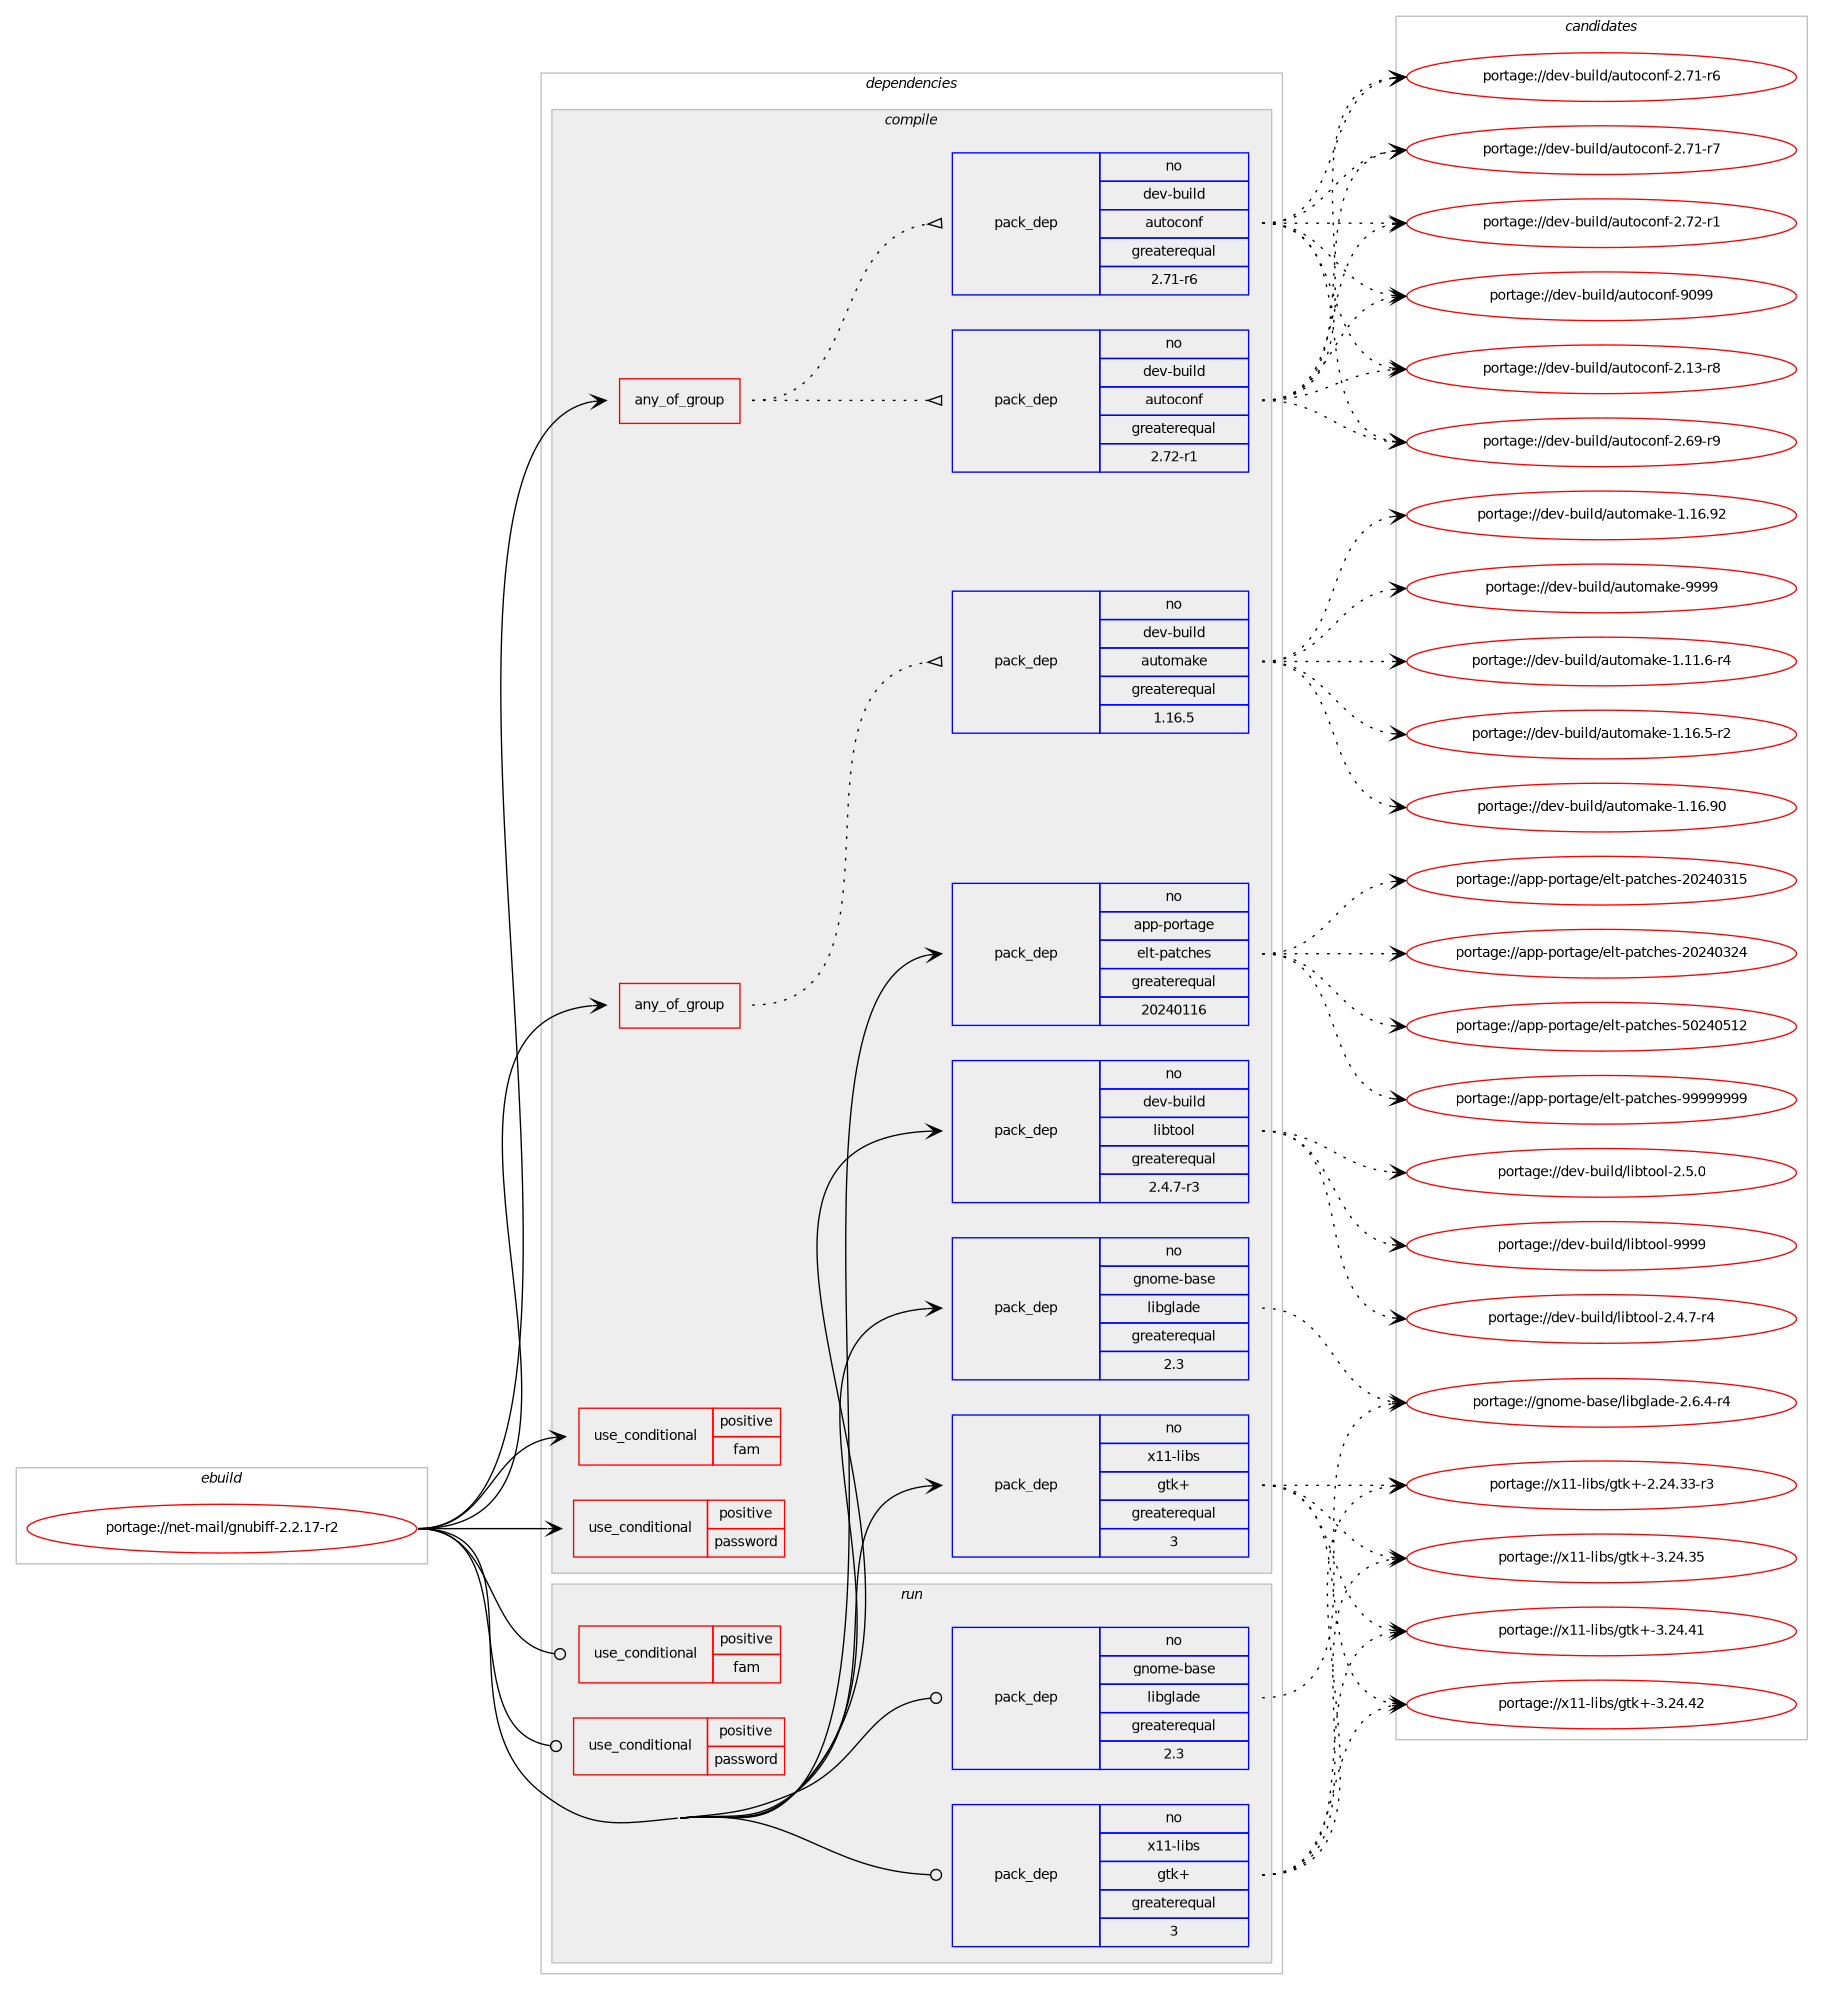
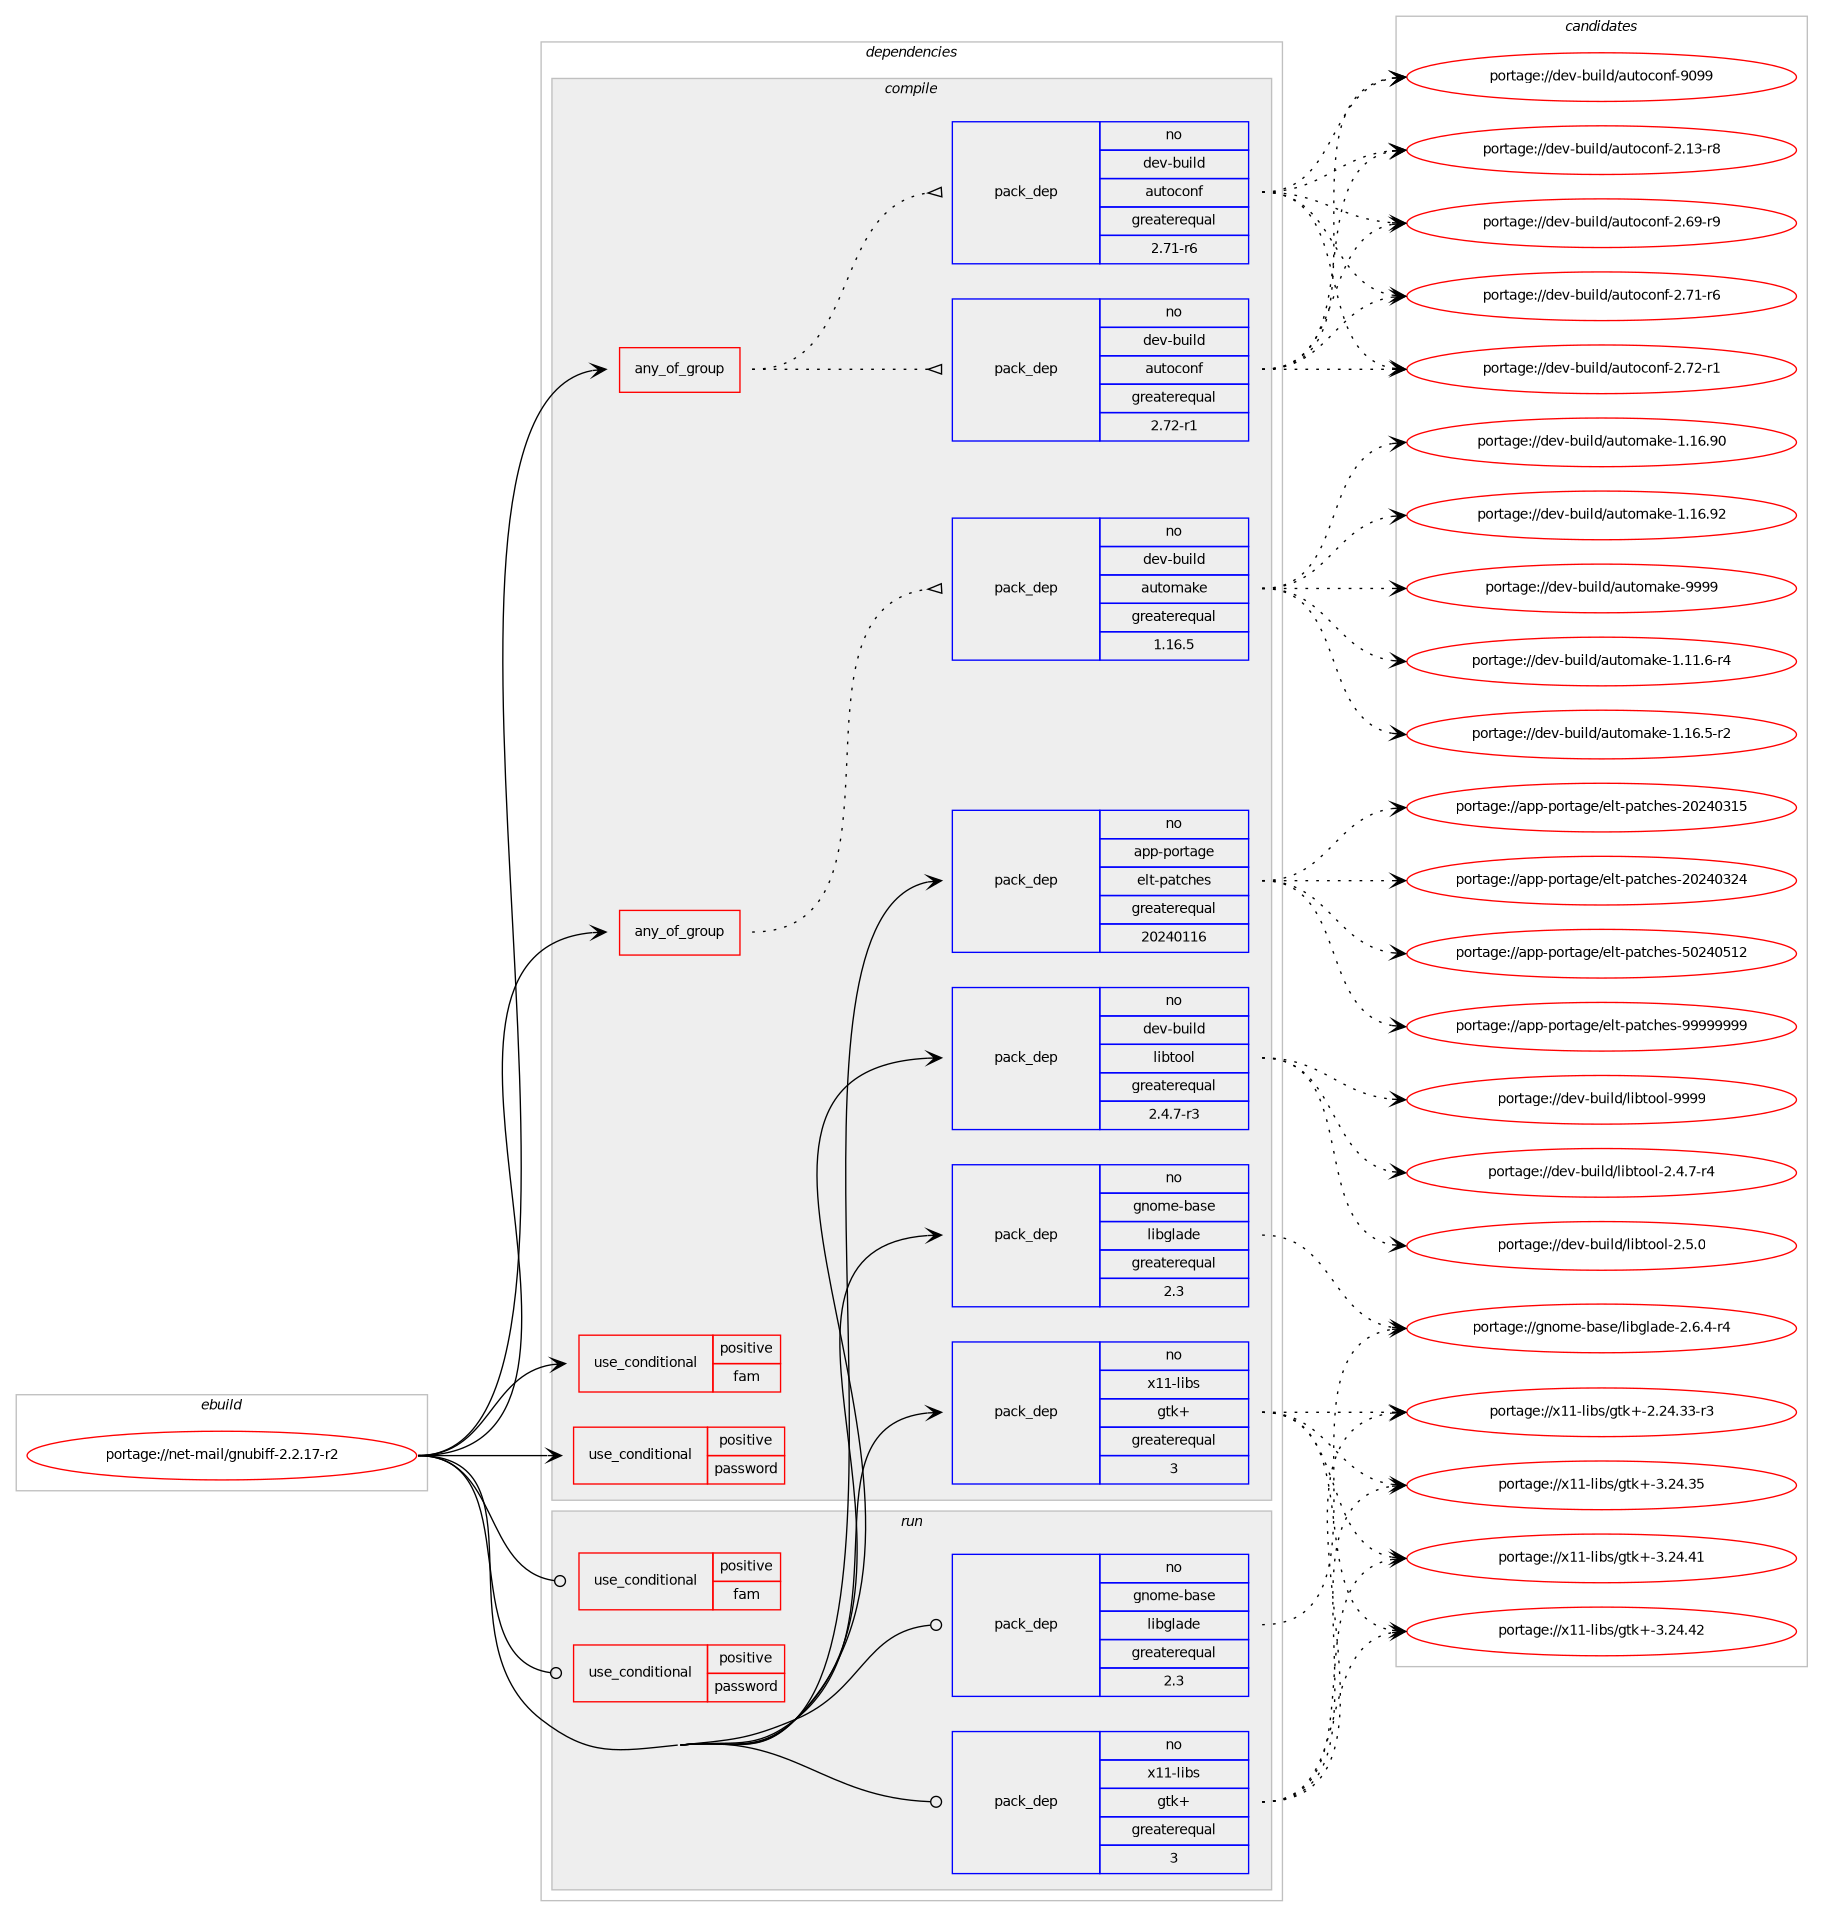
(1602, 150) -> none
